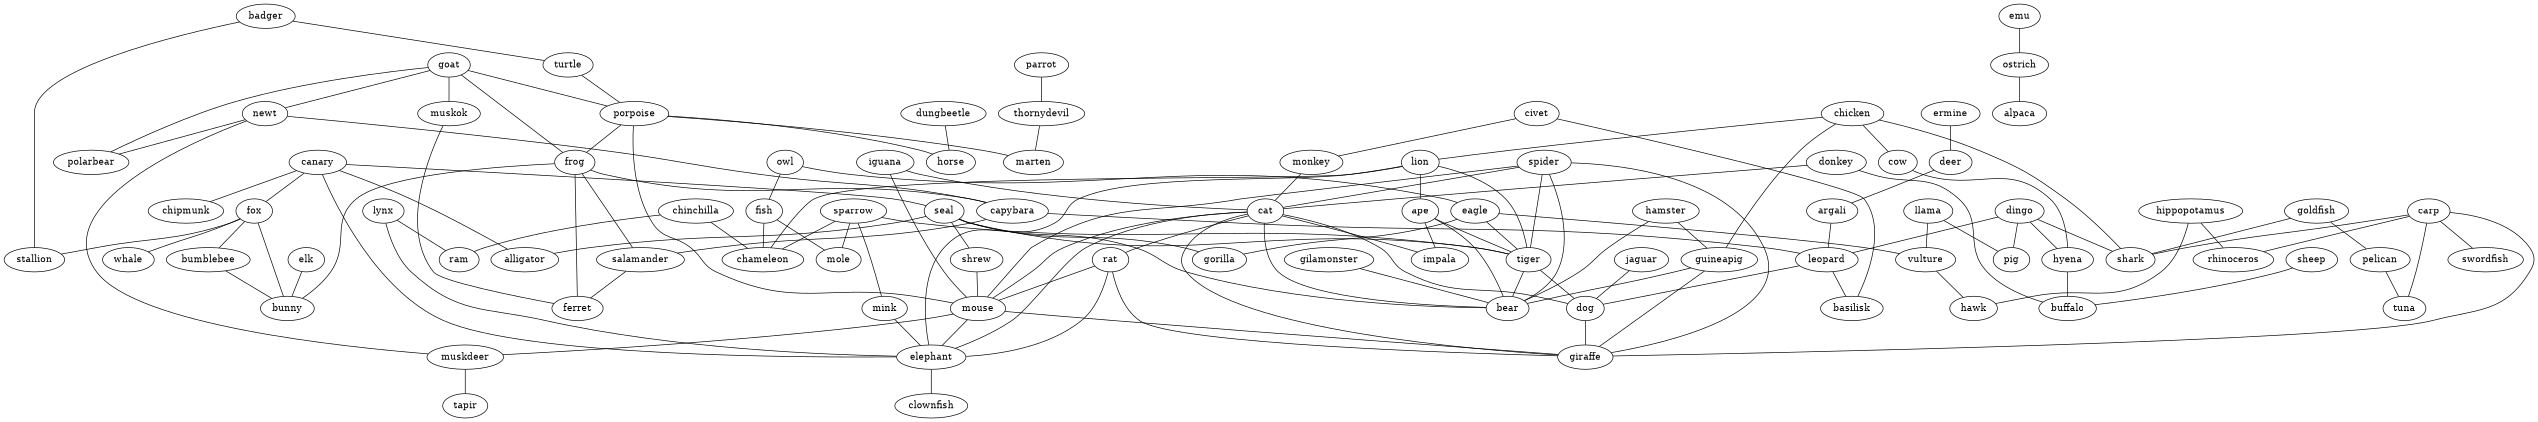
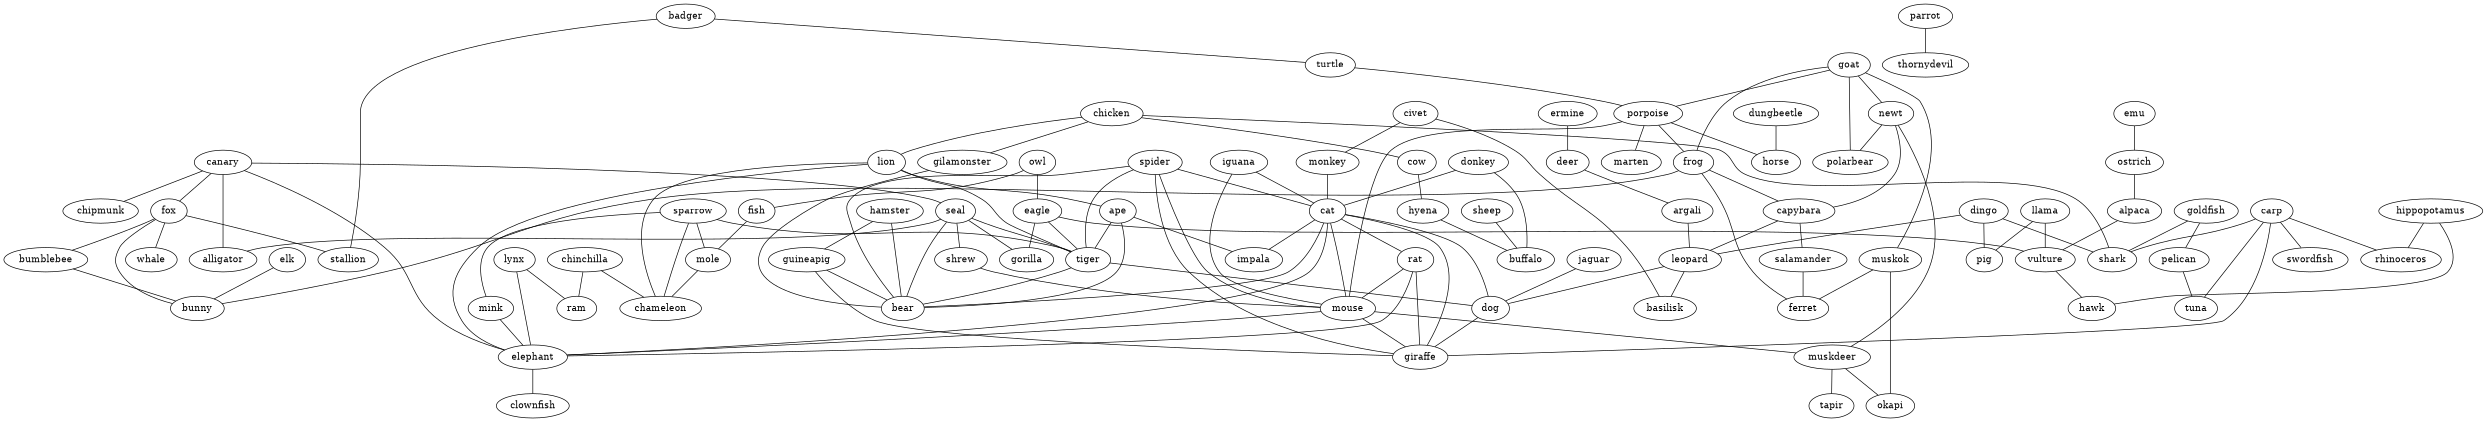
(1037, 138) -> none
(1774, 179) -> (1039, 137)
(607, 211) -> none
(764, 231) -> (685, 284)
(2044, 235) -> none
none -> (2090, 235)
none -> (1890, 406)
